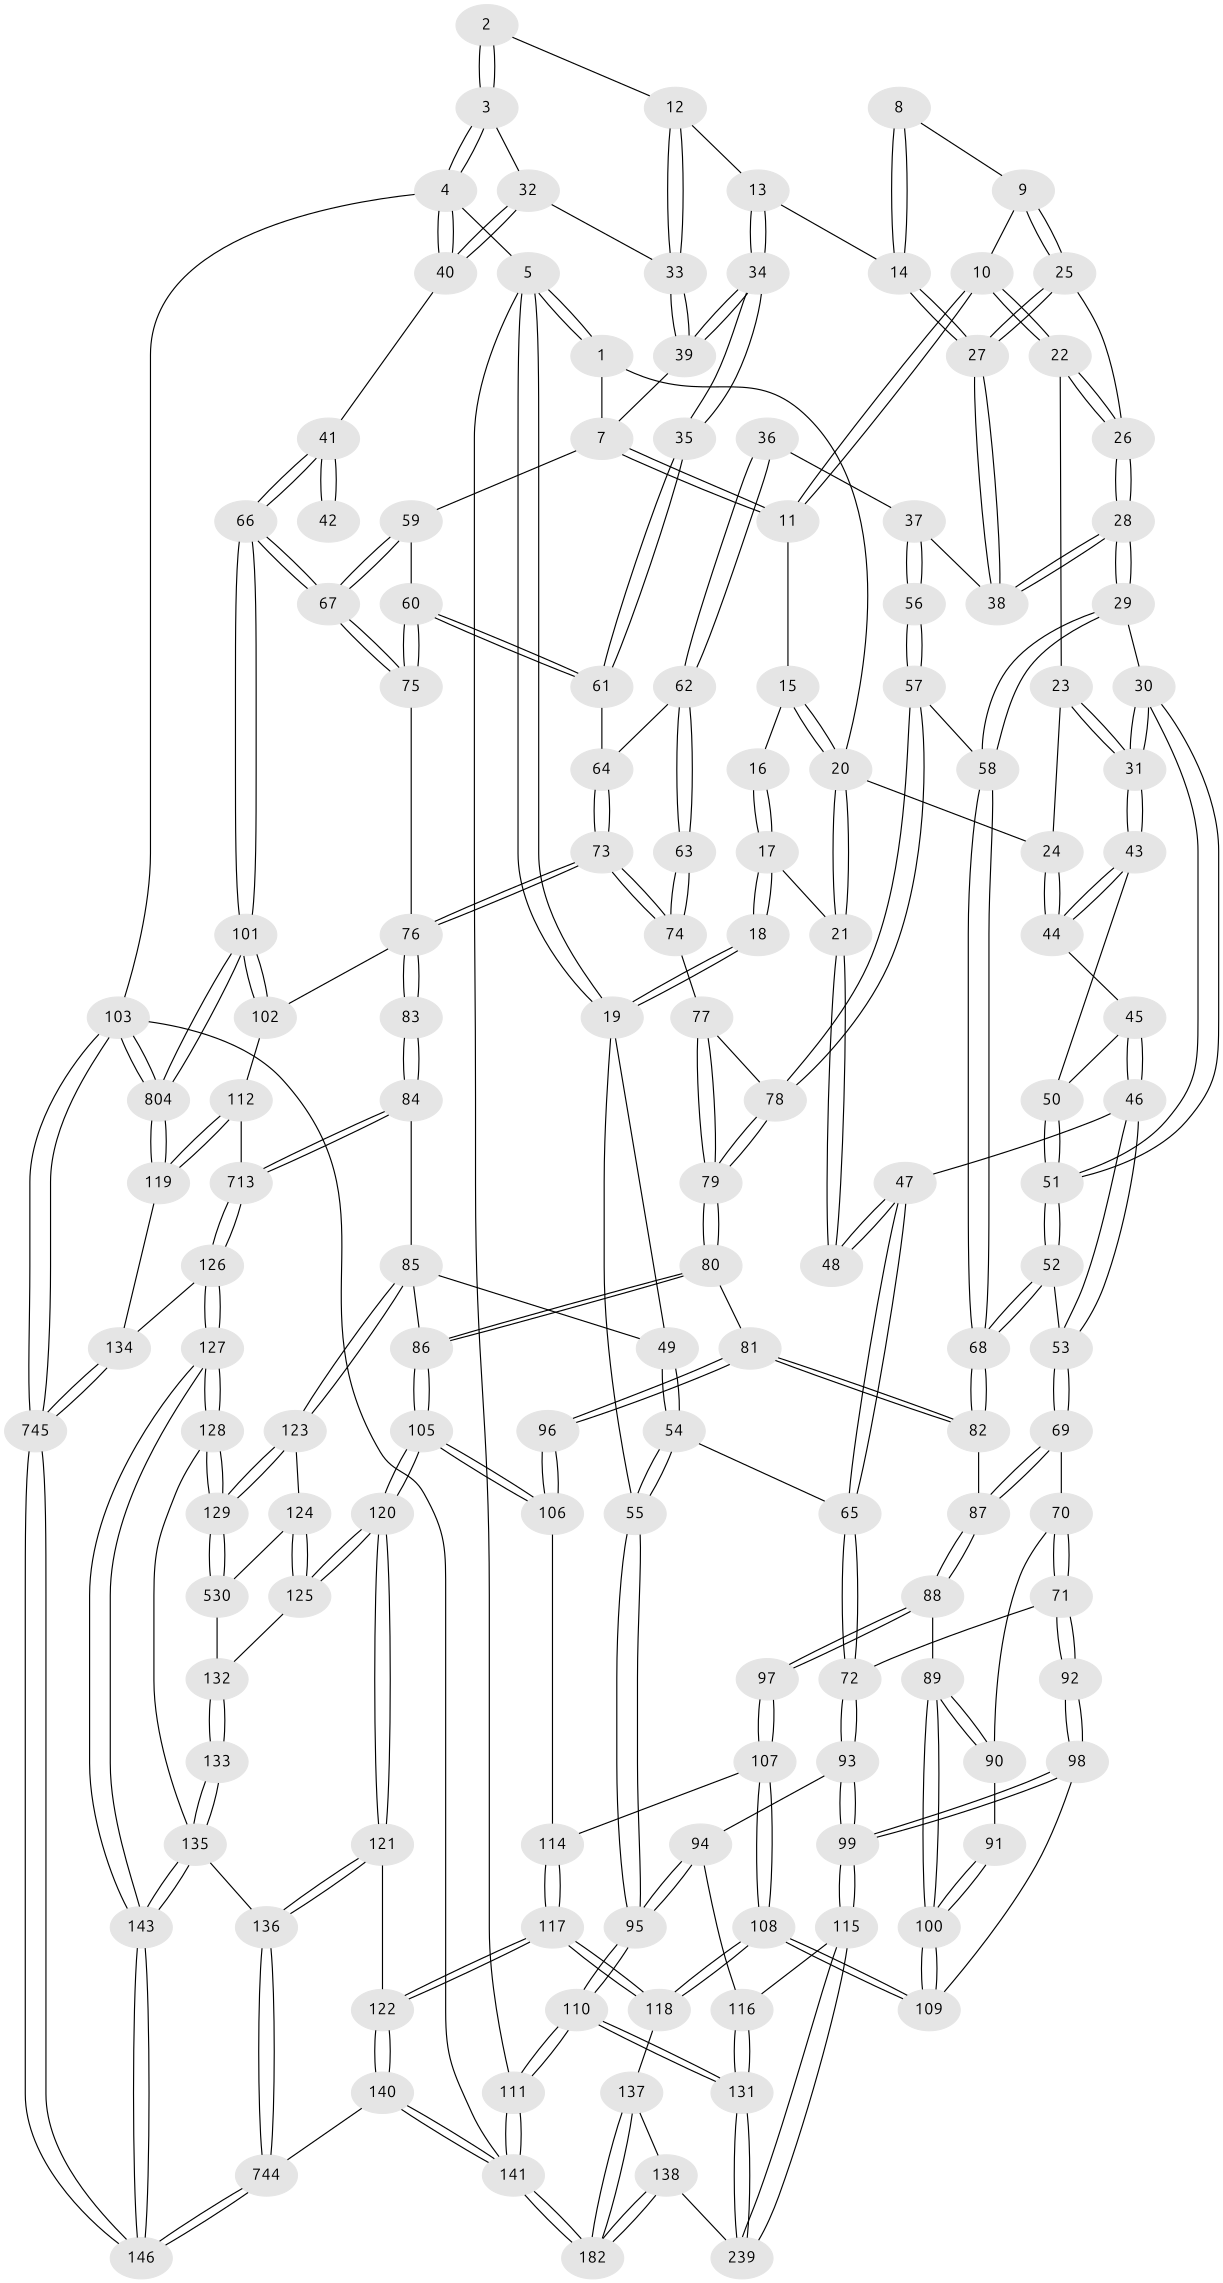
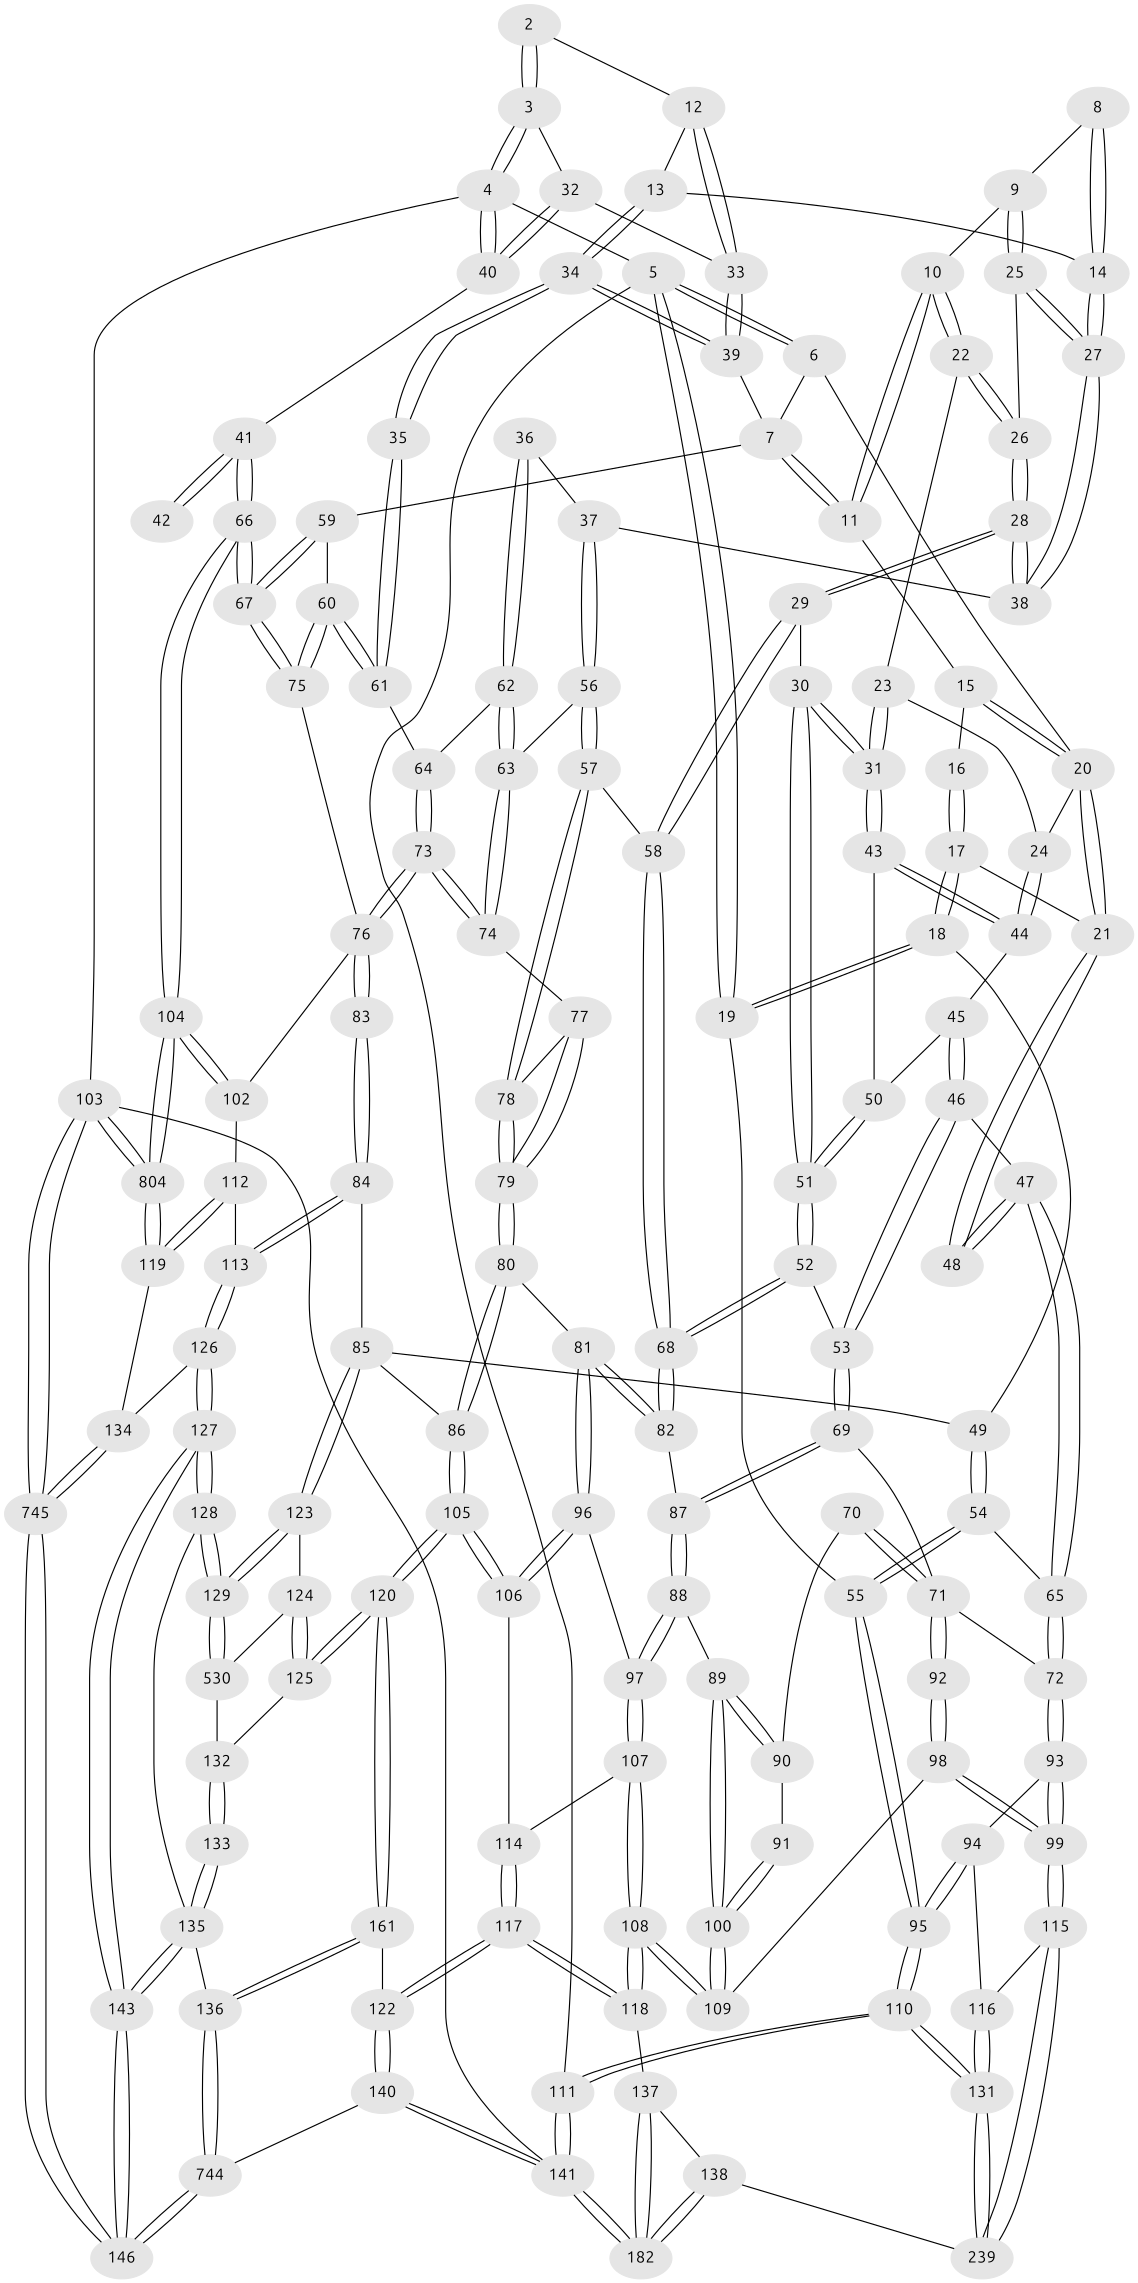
(602, 356) -> (814, 356)
none -> (548, 728)
(246, 935) -> (171, 1018)
(241, 1183) -> (235, 1266)
(640, 1183) -> (1068, 1175)
(1061, 1473) -> (902, 1508)
none -> (609, 1597)
(382, 1845) -> (382, 1927)
